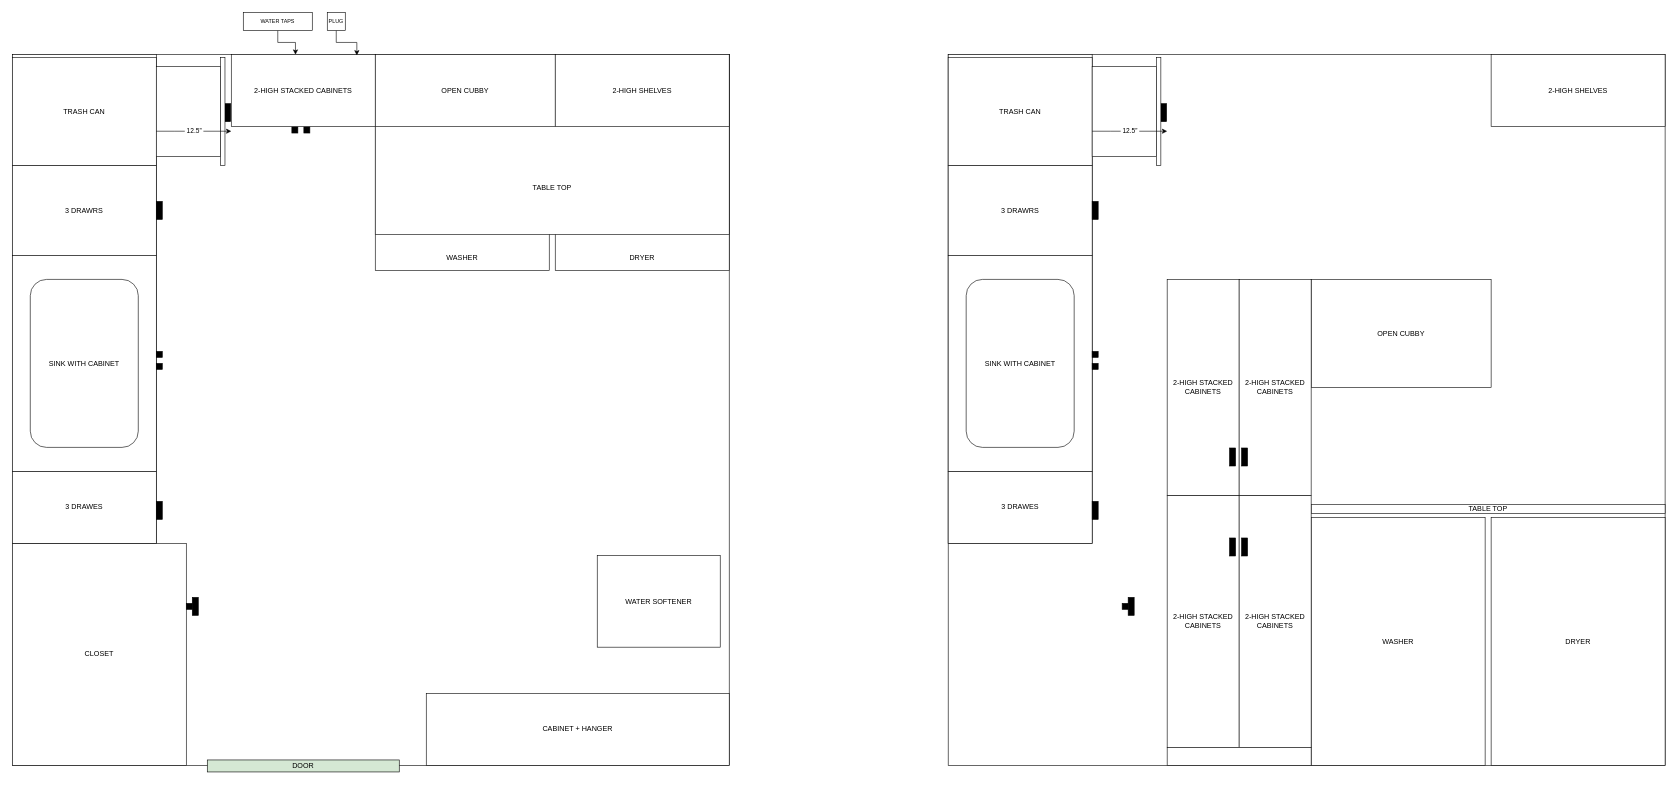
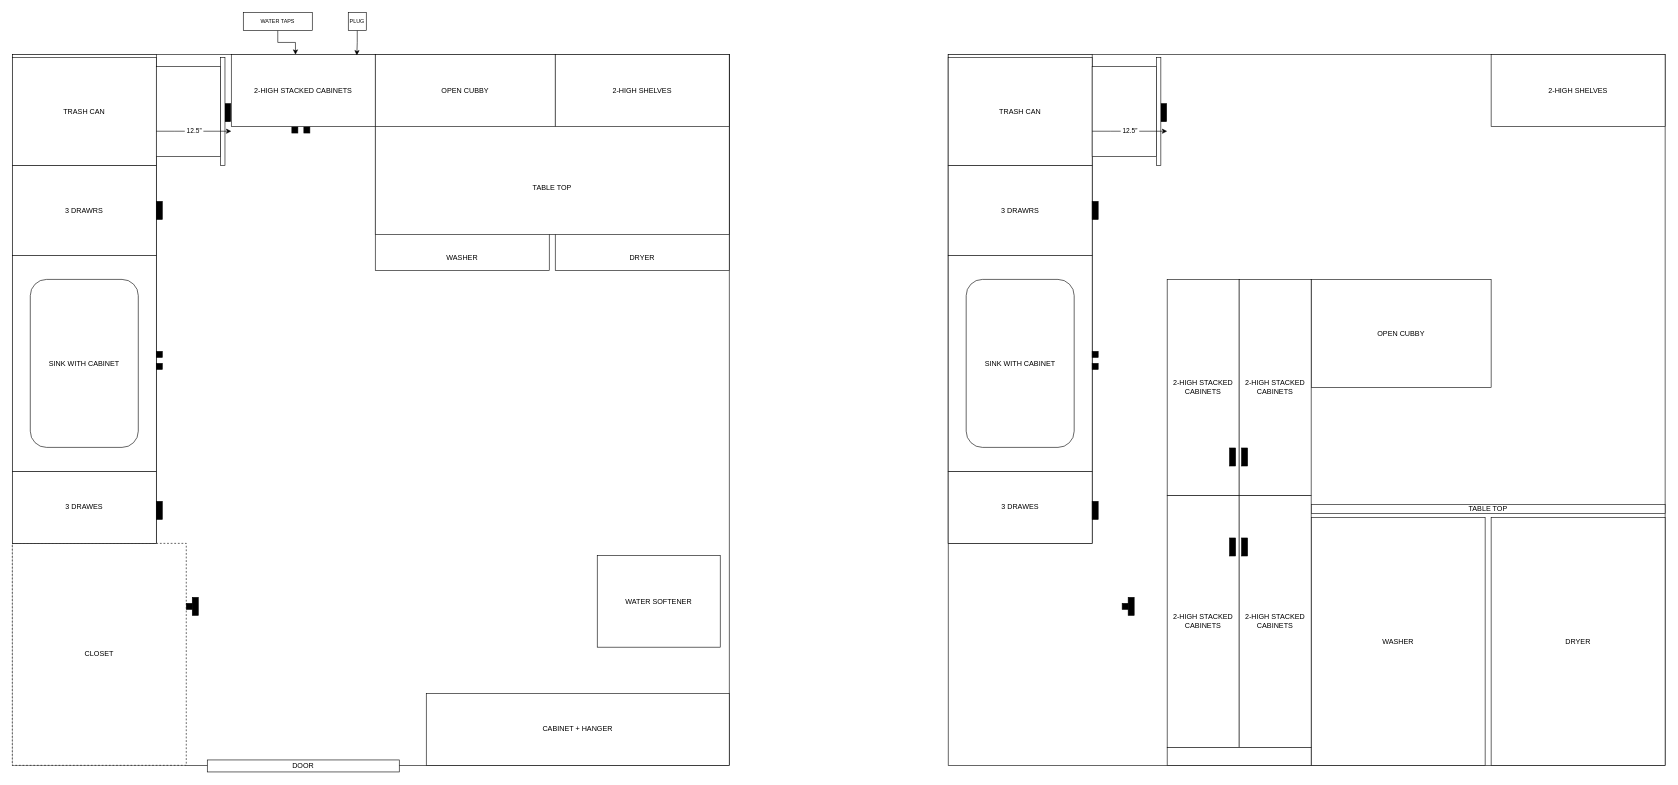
(336, 21) -> (357, 21)
(99, 654) -> (99, 654)
(303, 766) -> (303, 766)
